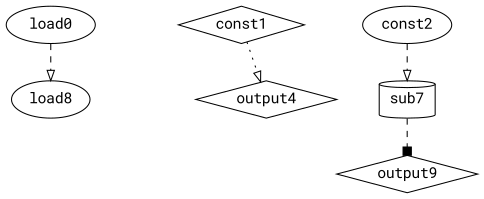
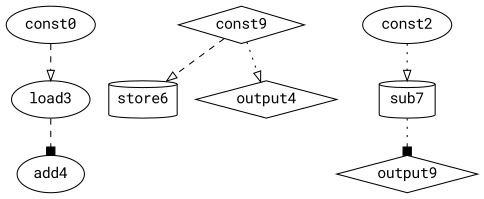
(51, 25) -> (51, 25)
(241, 25) -> (241, 25)
(407, 57) -> (407, 57)
(51, 99) -> (51, 99)
none -> (143, 99)
(407, 132) -> (407, 132)
none -> (51, 174)
